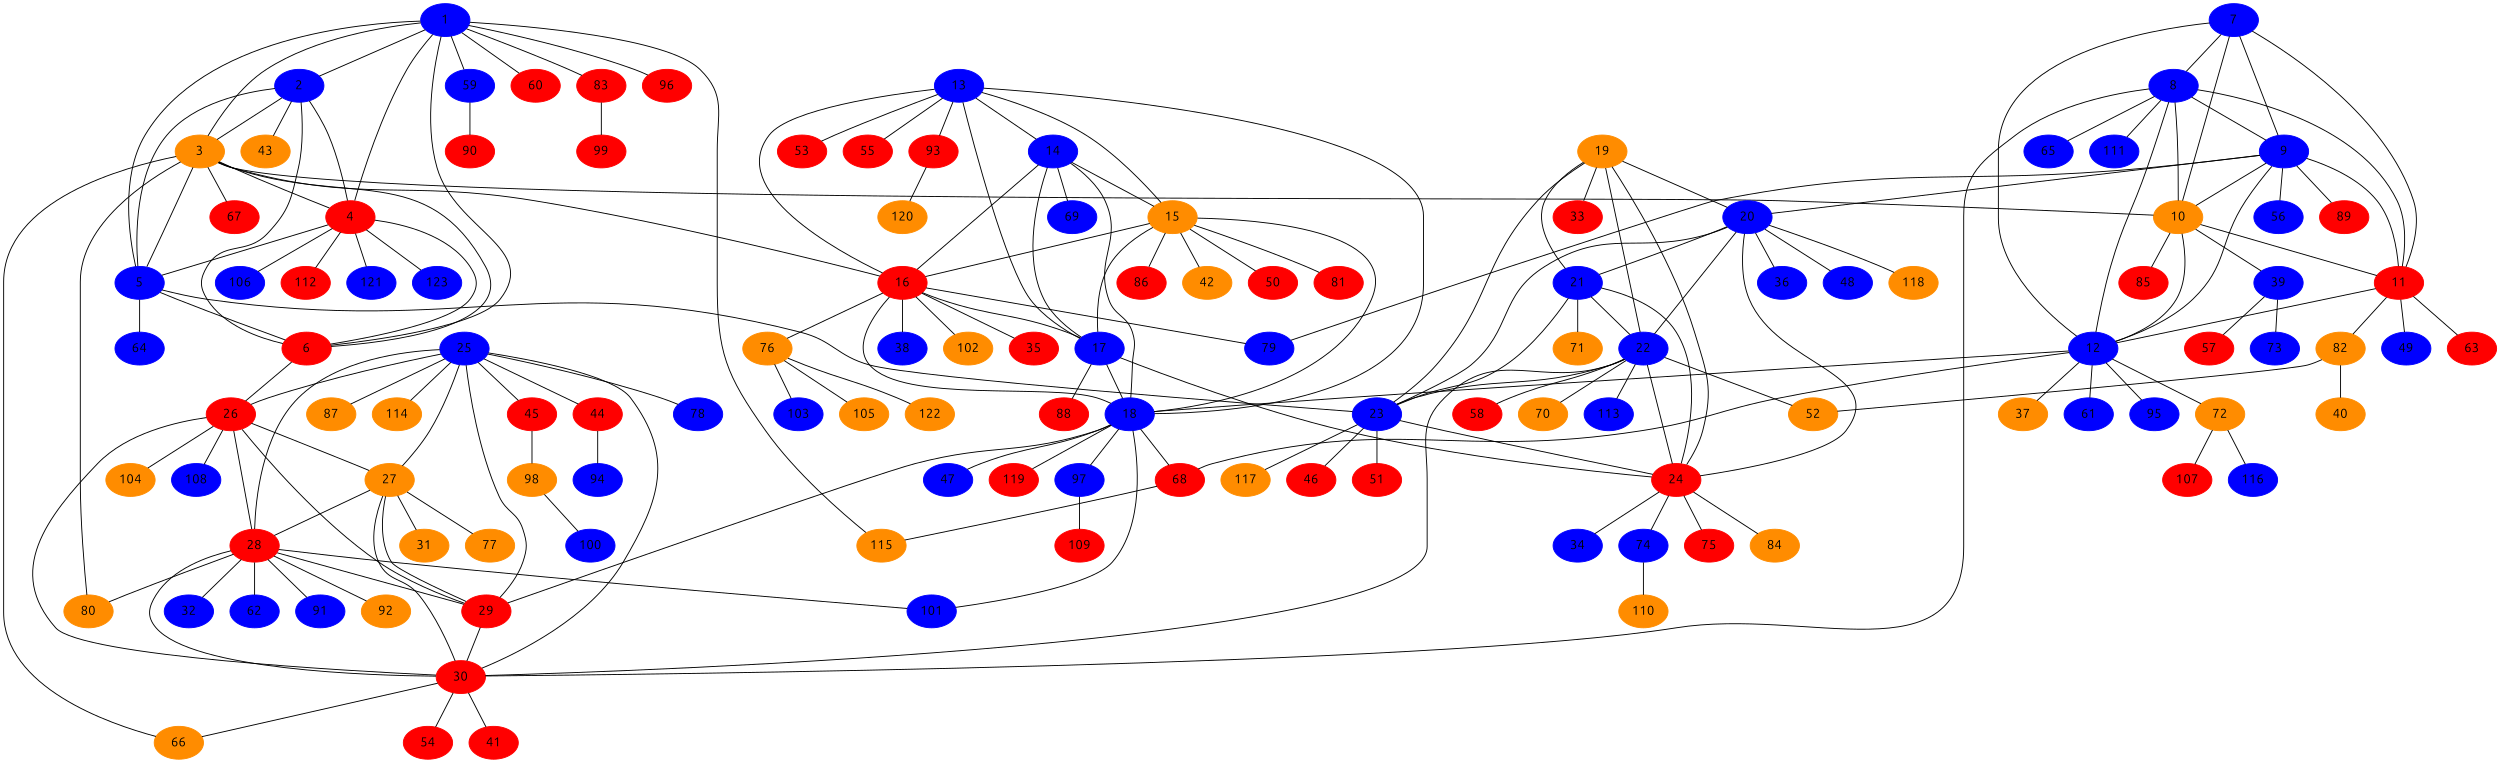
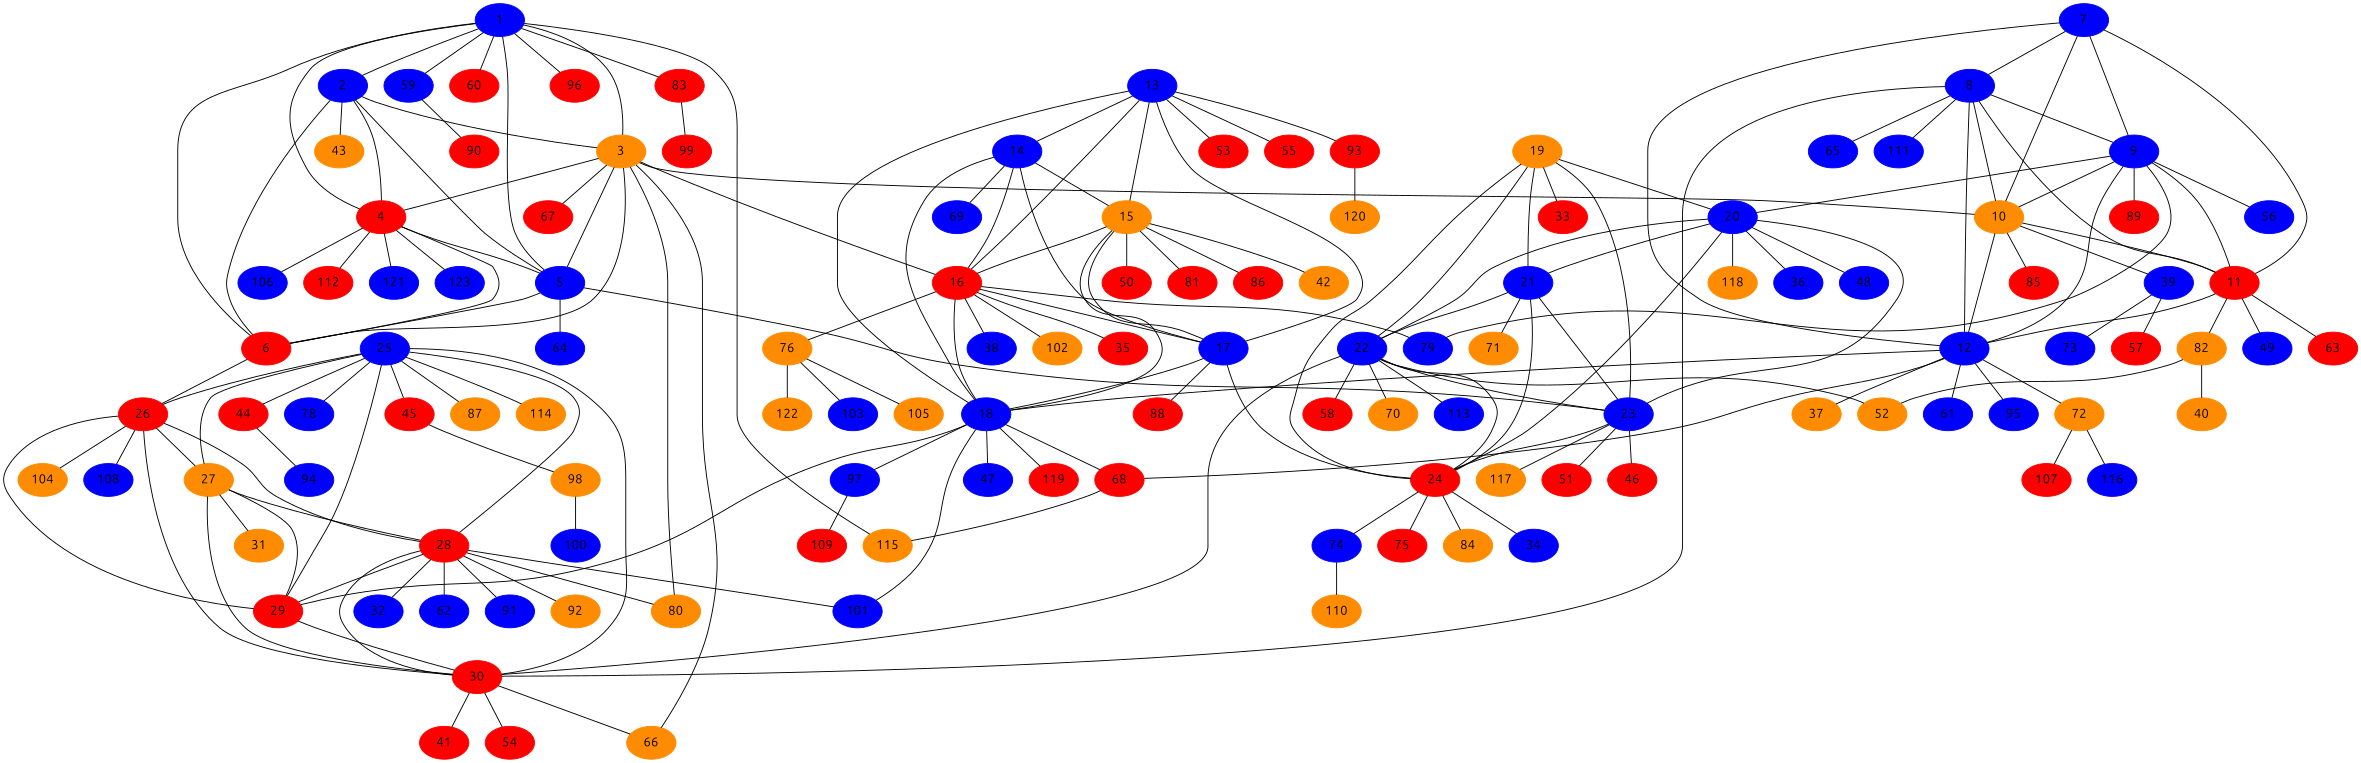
(490, 546) -> none
